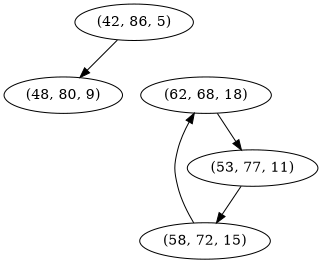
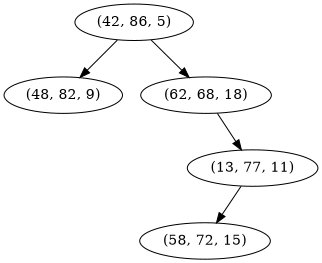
(63, 95) -> (63, 95)
(253, 168) -> (253, 168)
(175, 173) -> (166, 55)
